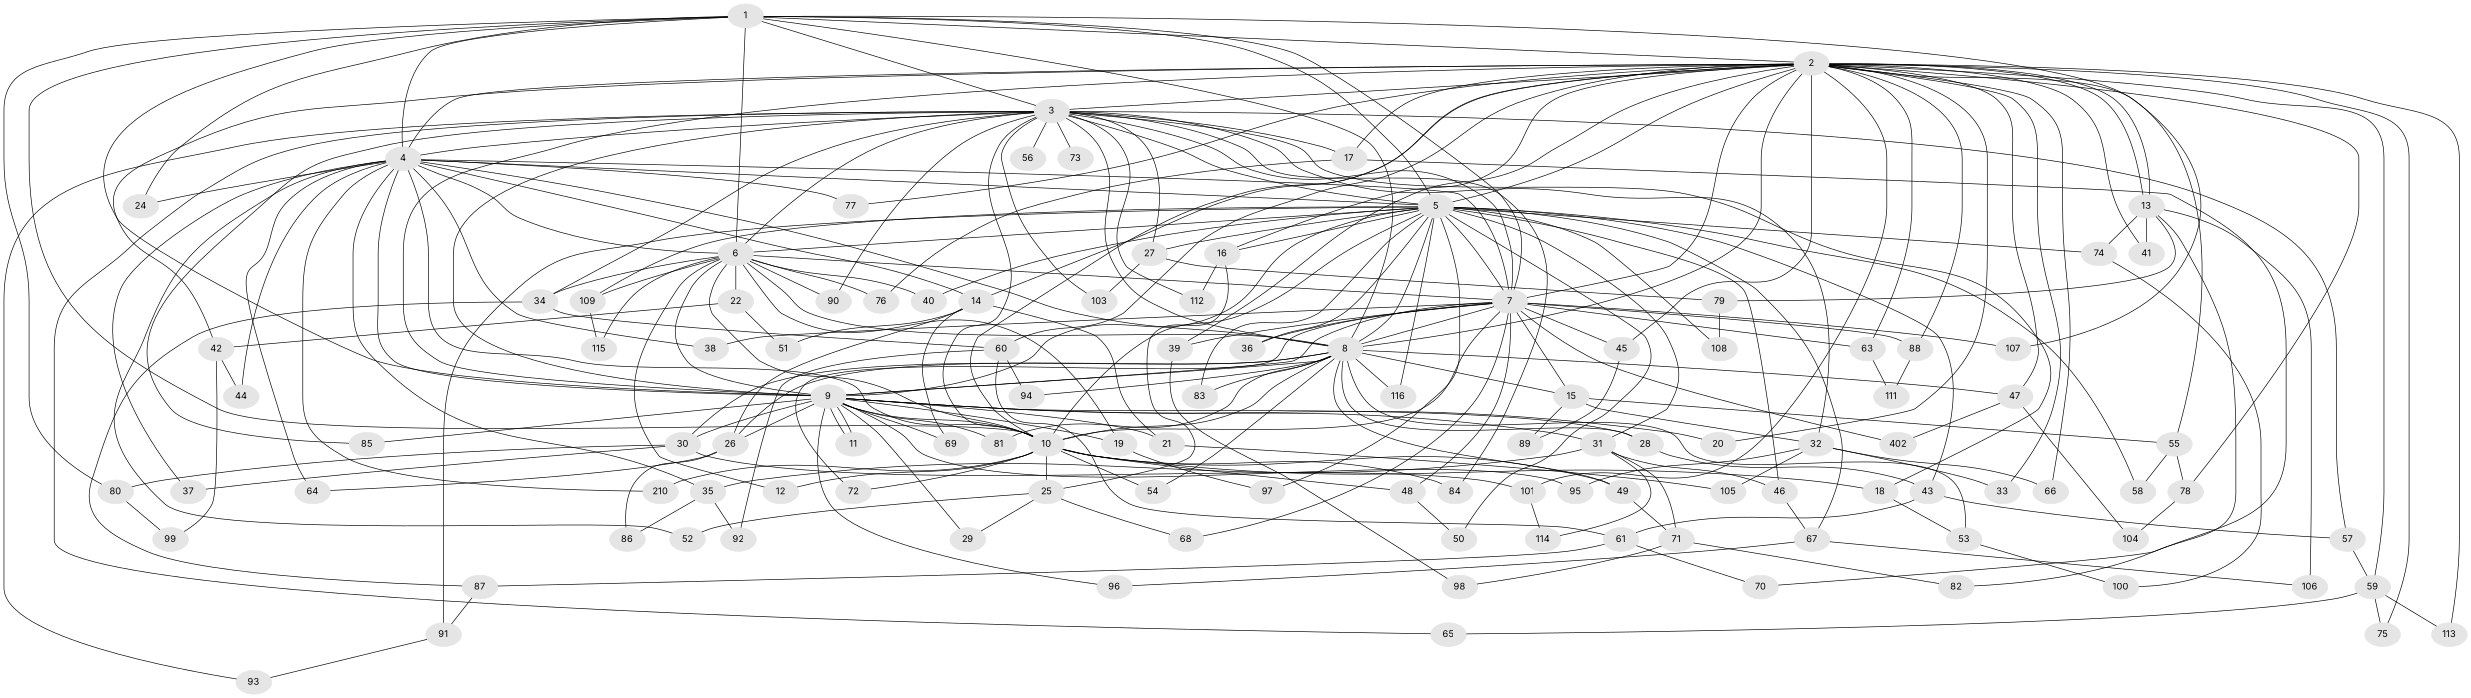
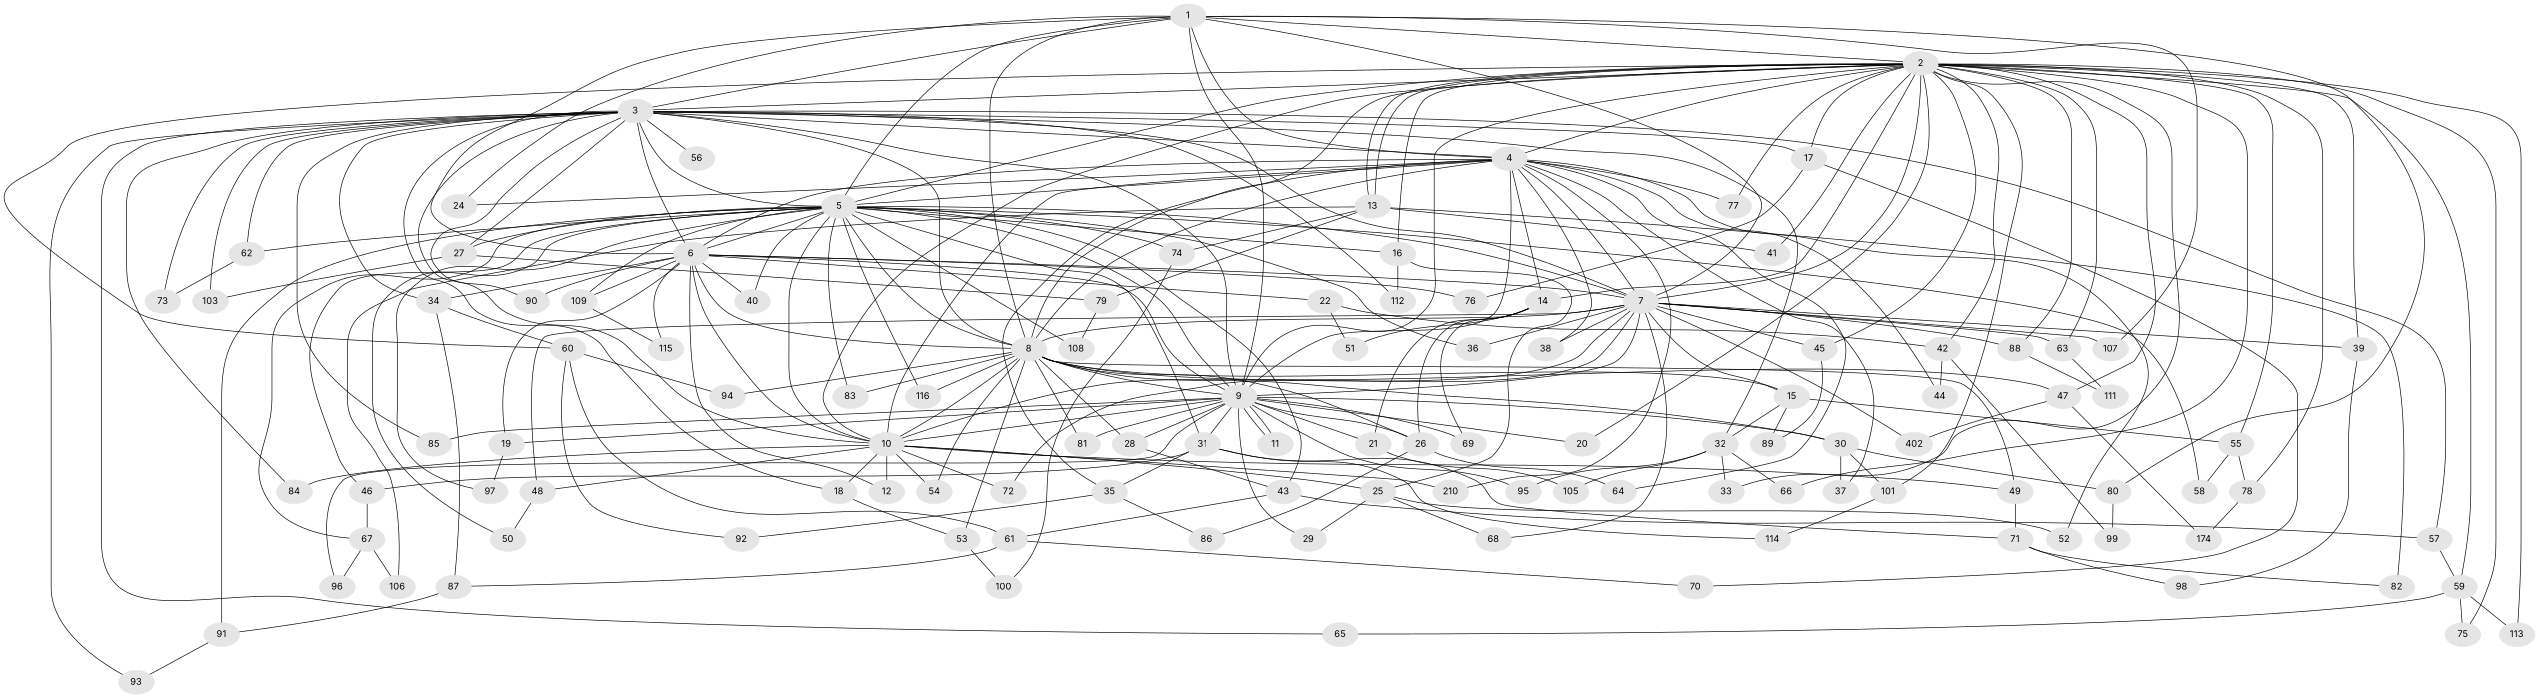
none -> (247, 254)
(99, 334) -> none
(2131, 539) -> (2204, 539)
